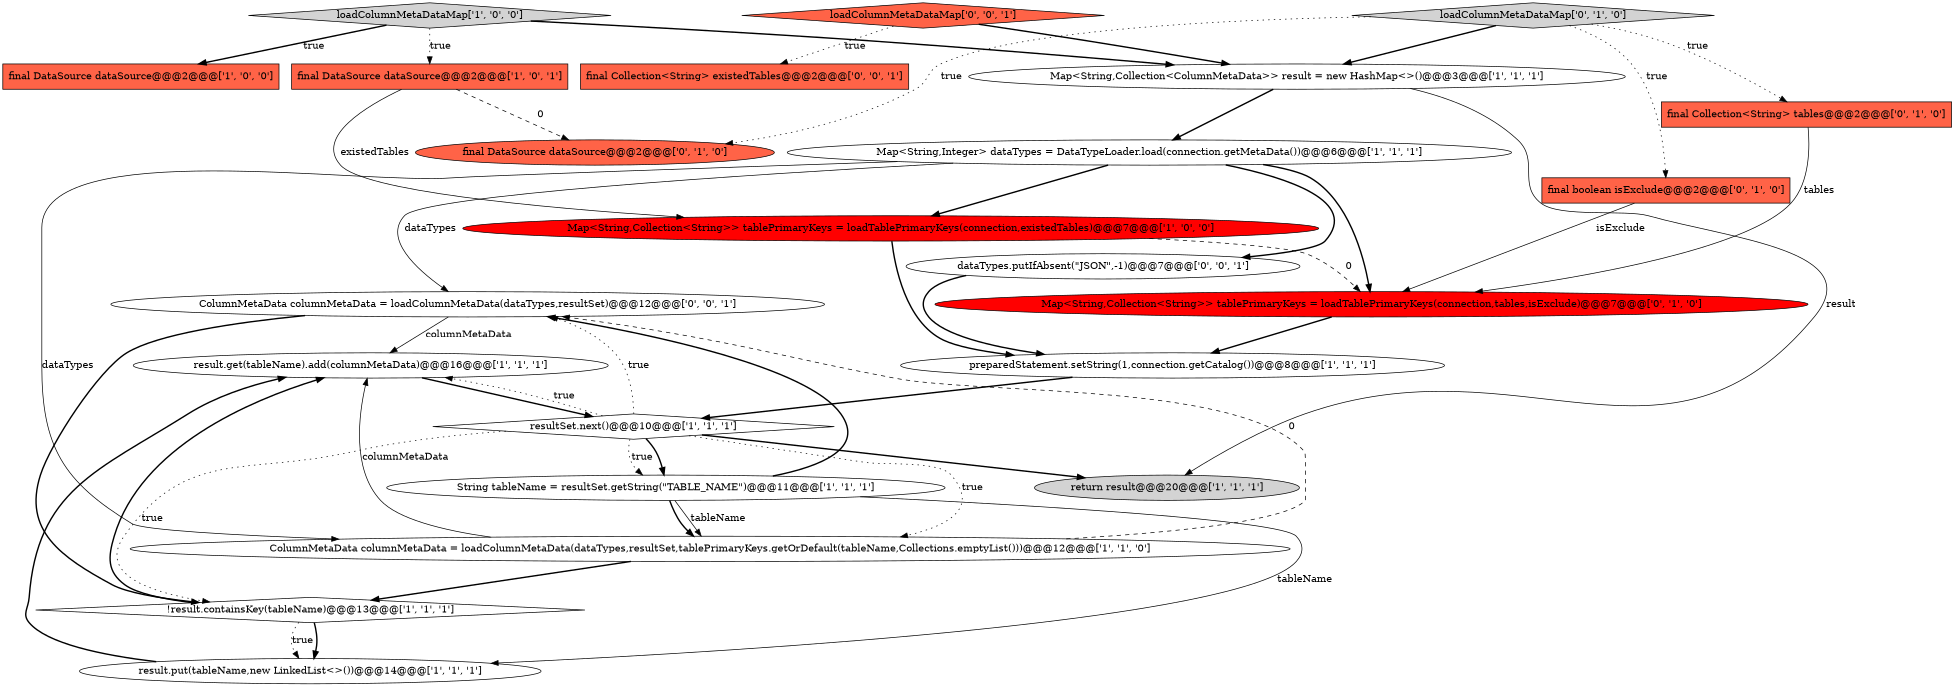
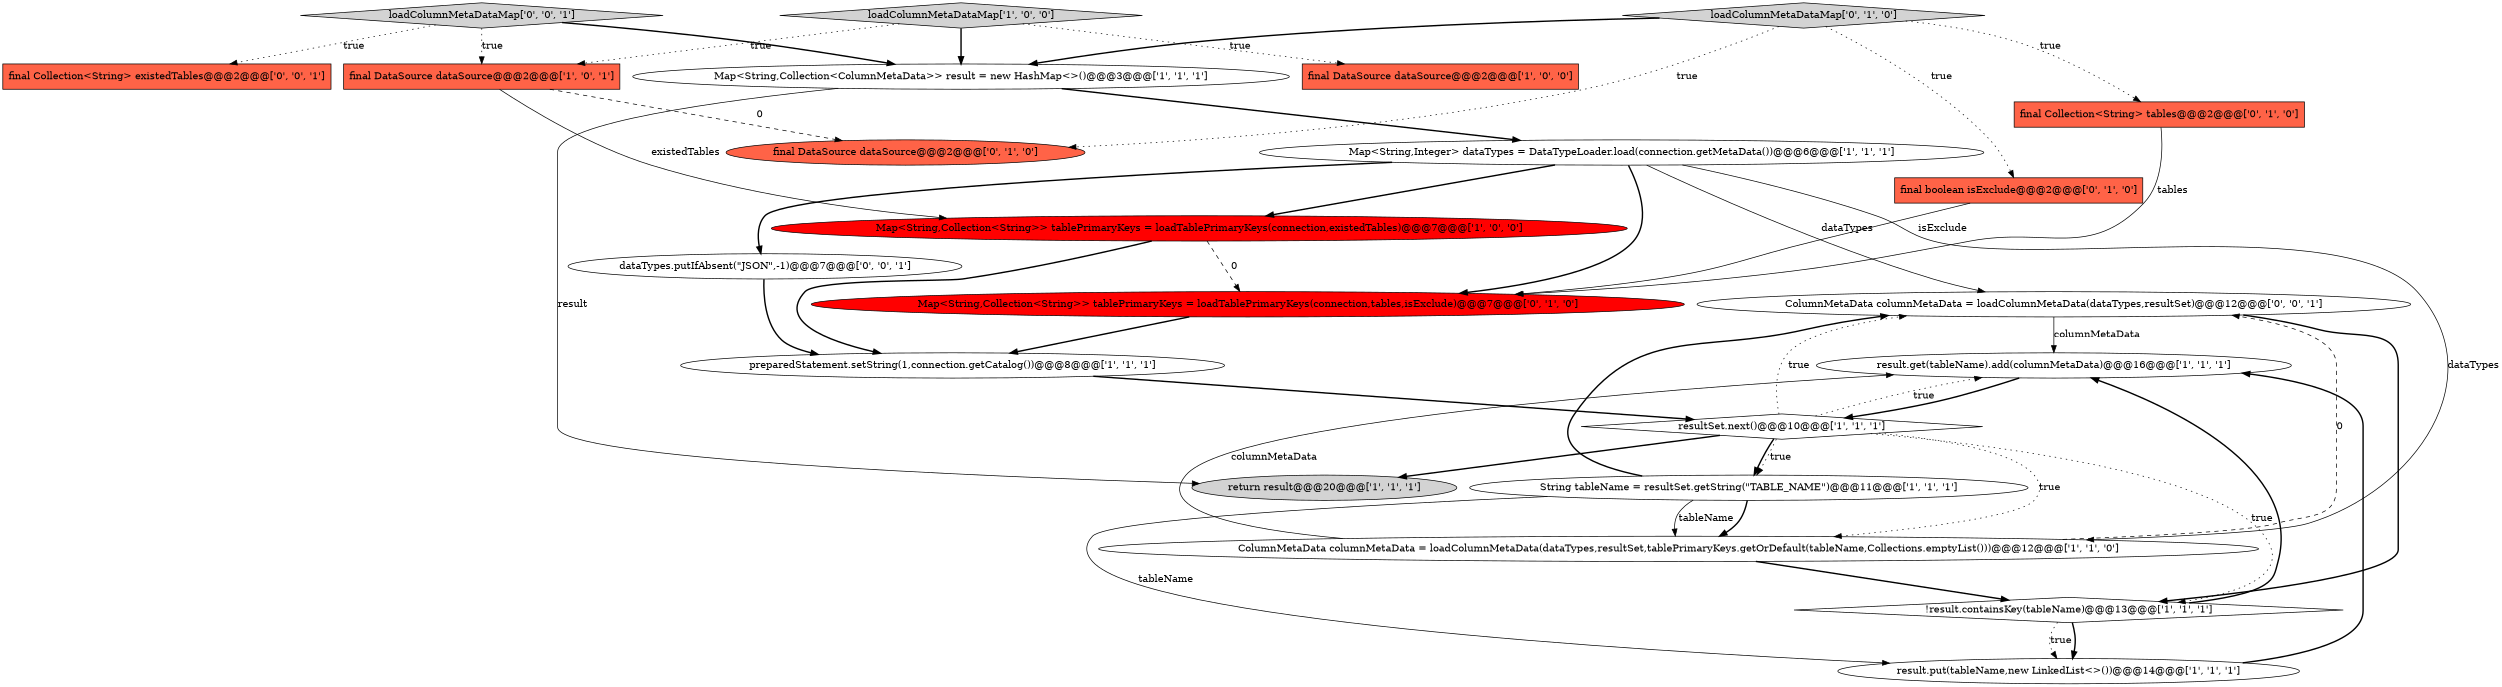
(923, 15) -> (482, 15)
none -> (482, 43)
(296, 44) -> (1156, 41)
